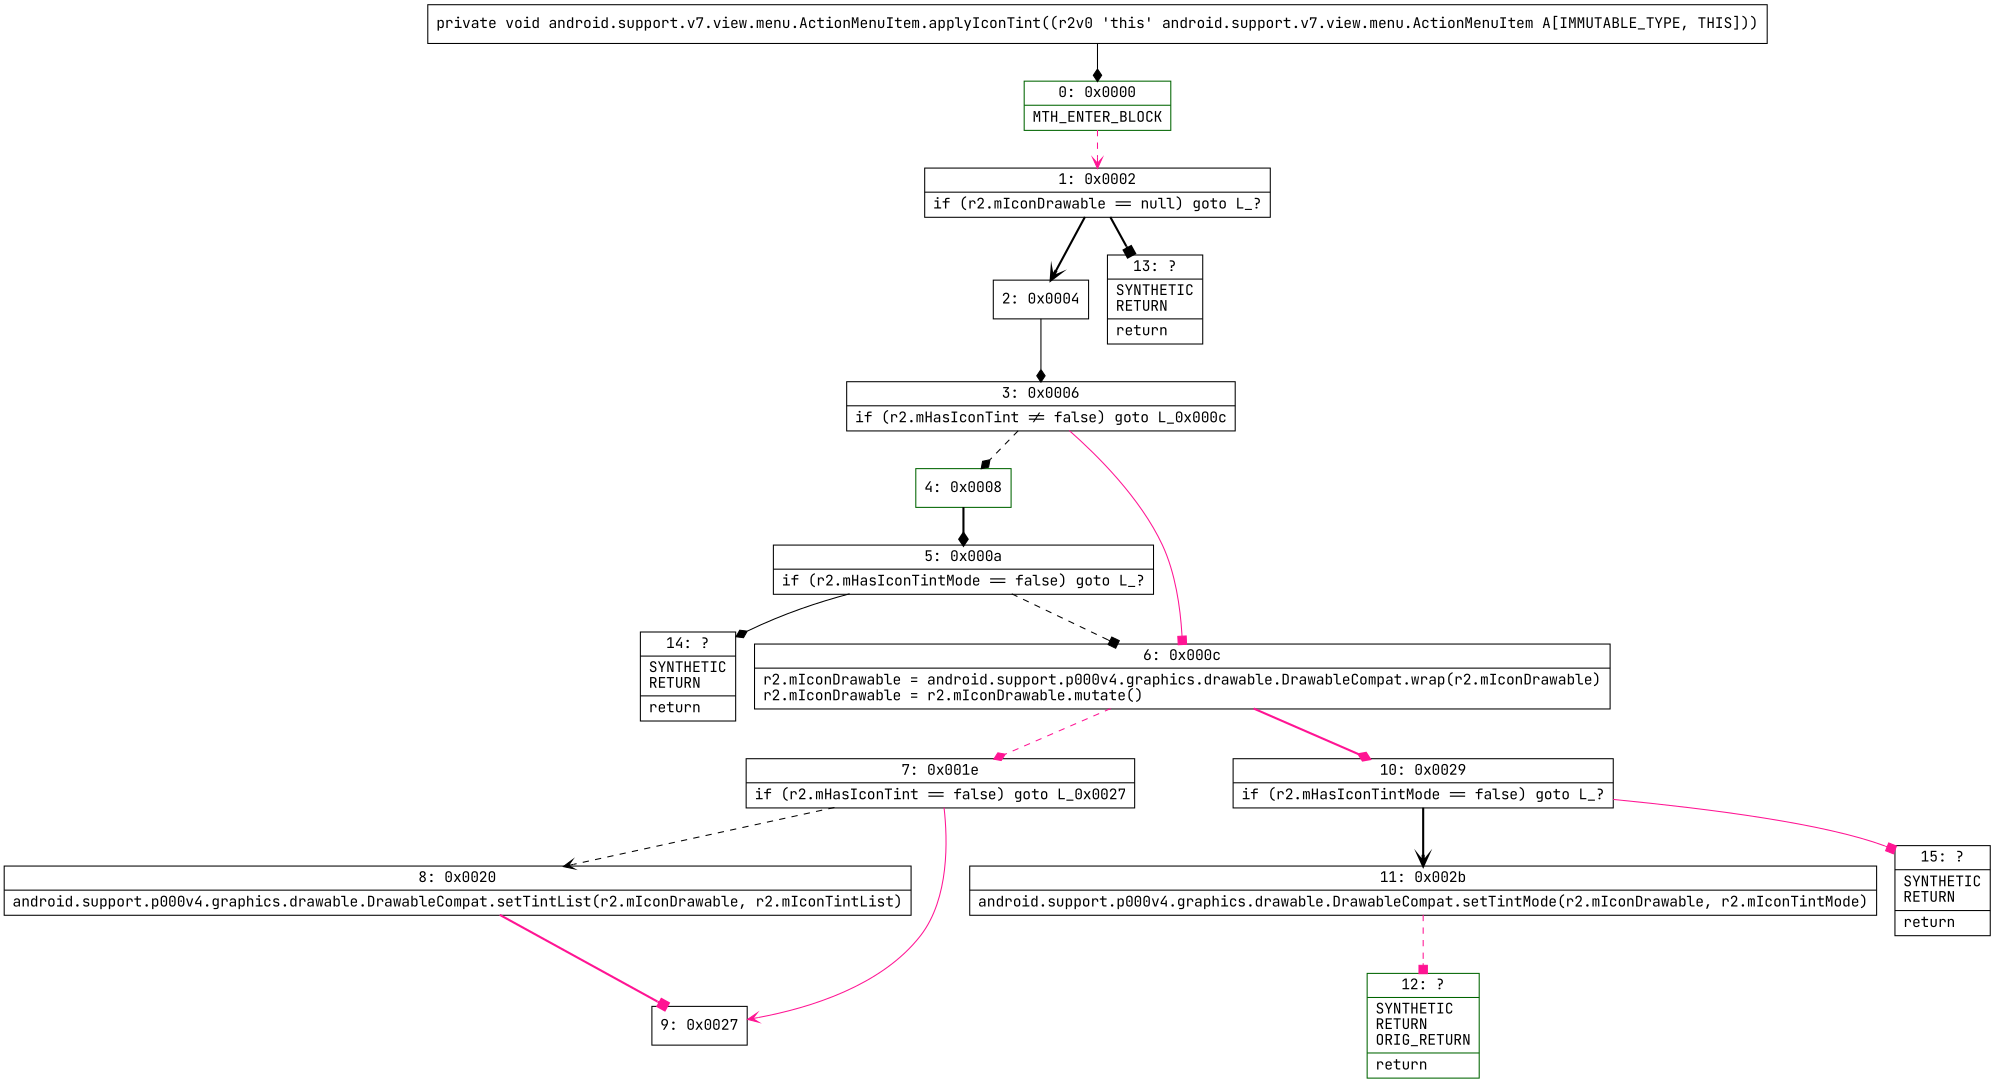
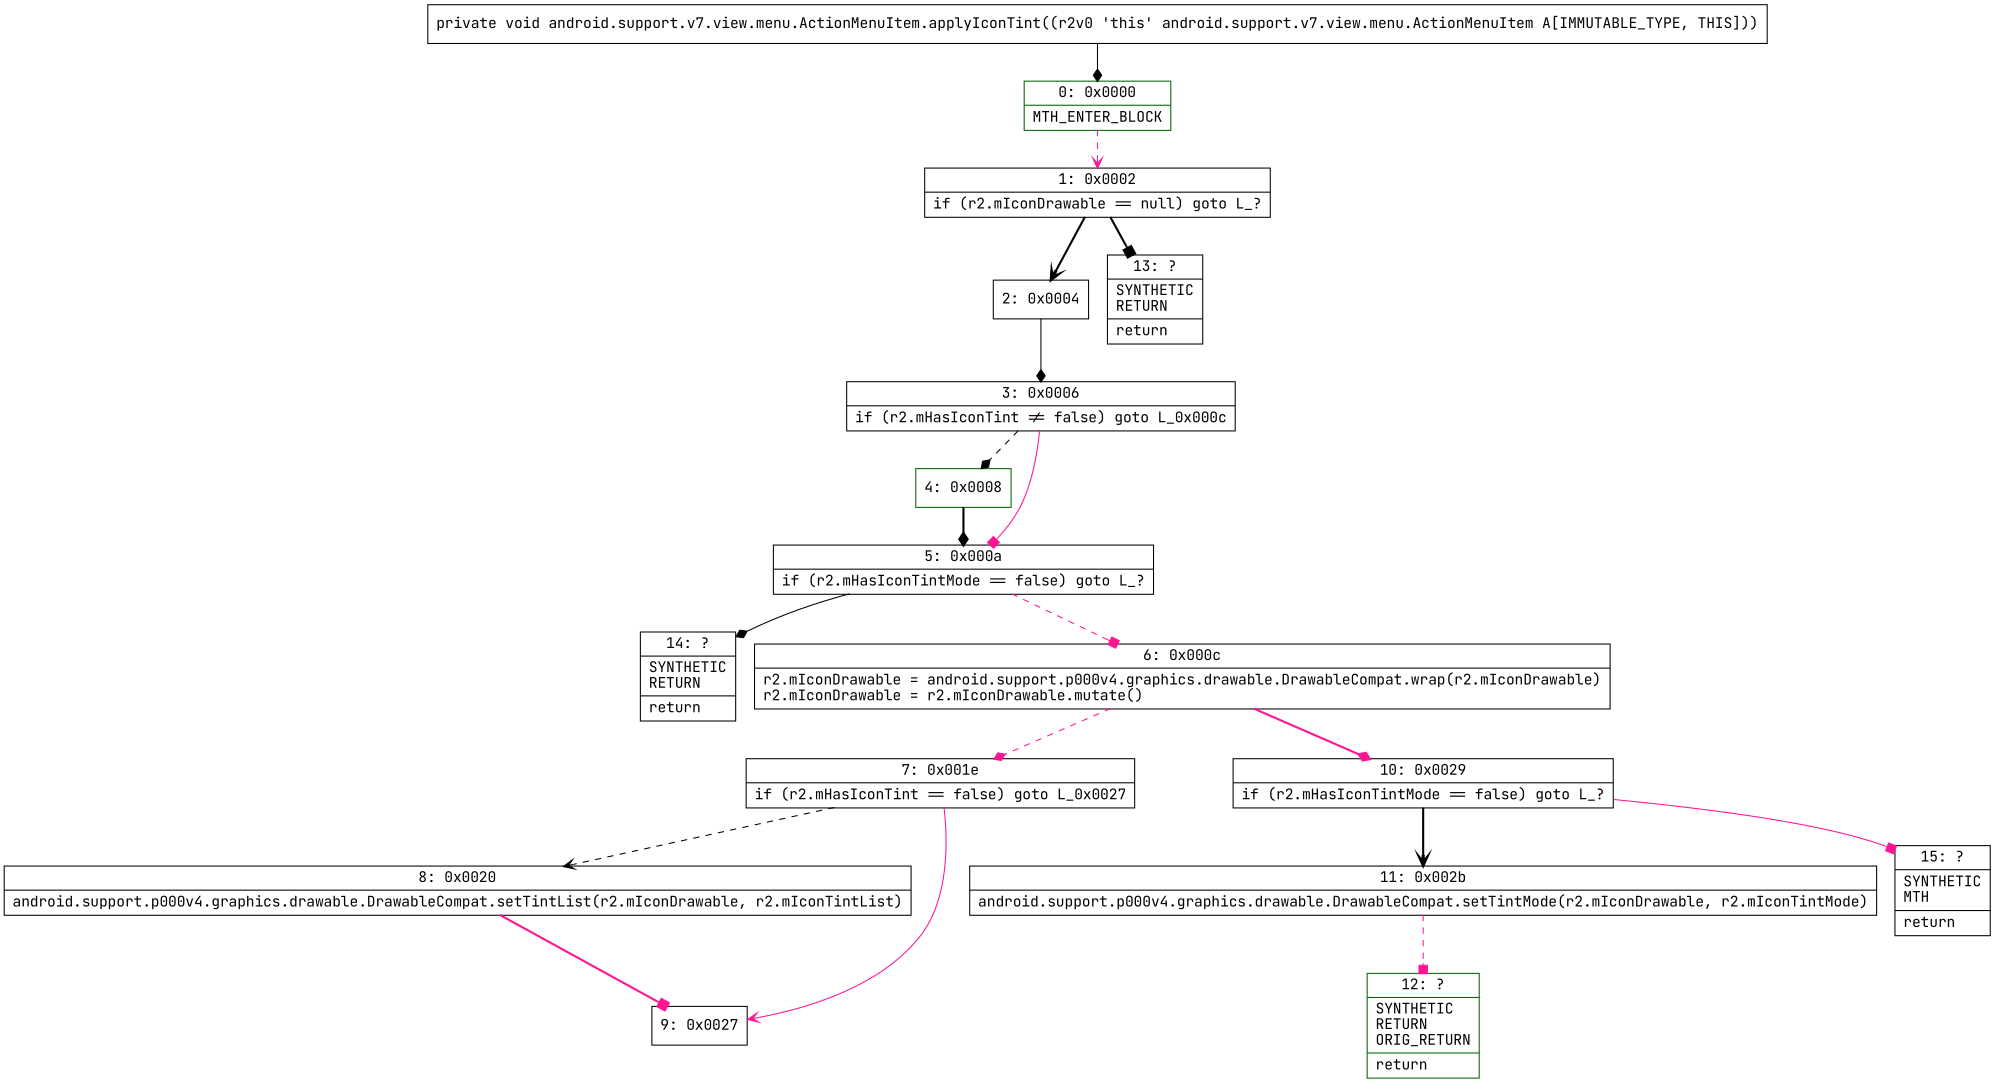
(1149, 520) -> (1028, 488)
(1060, 617) -> (1060, 617)
(1930, 897) -> (1916, 897)
